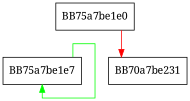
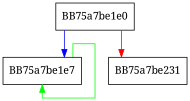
none -> (64, 40)
(148, 71) -> (148, 71)
